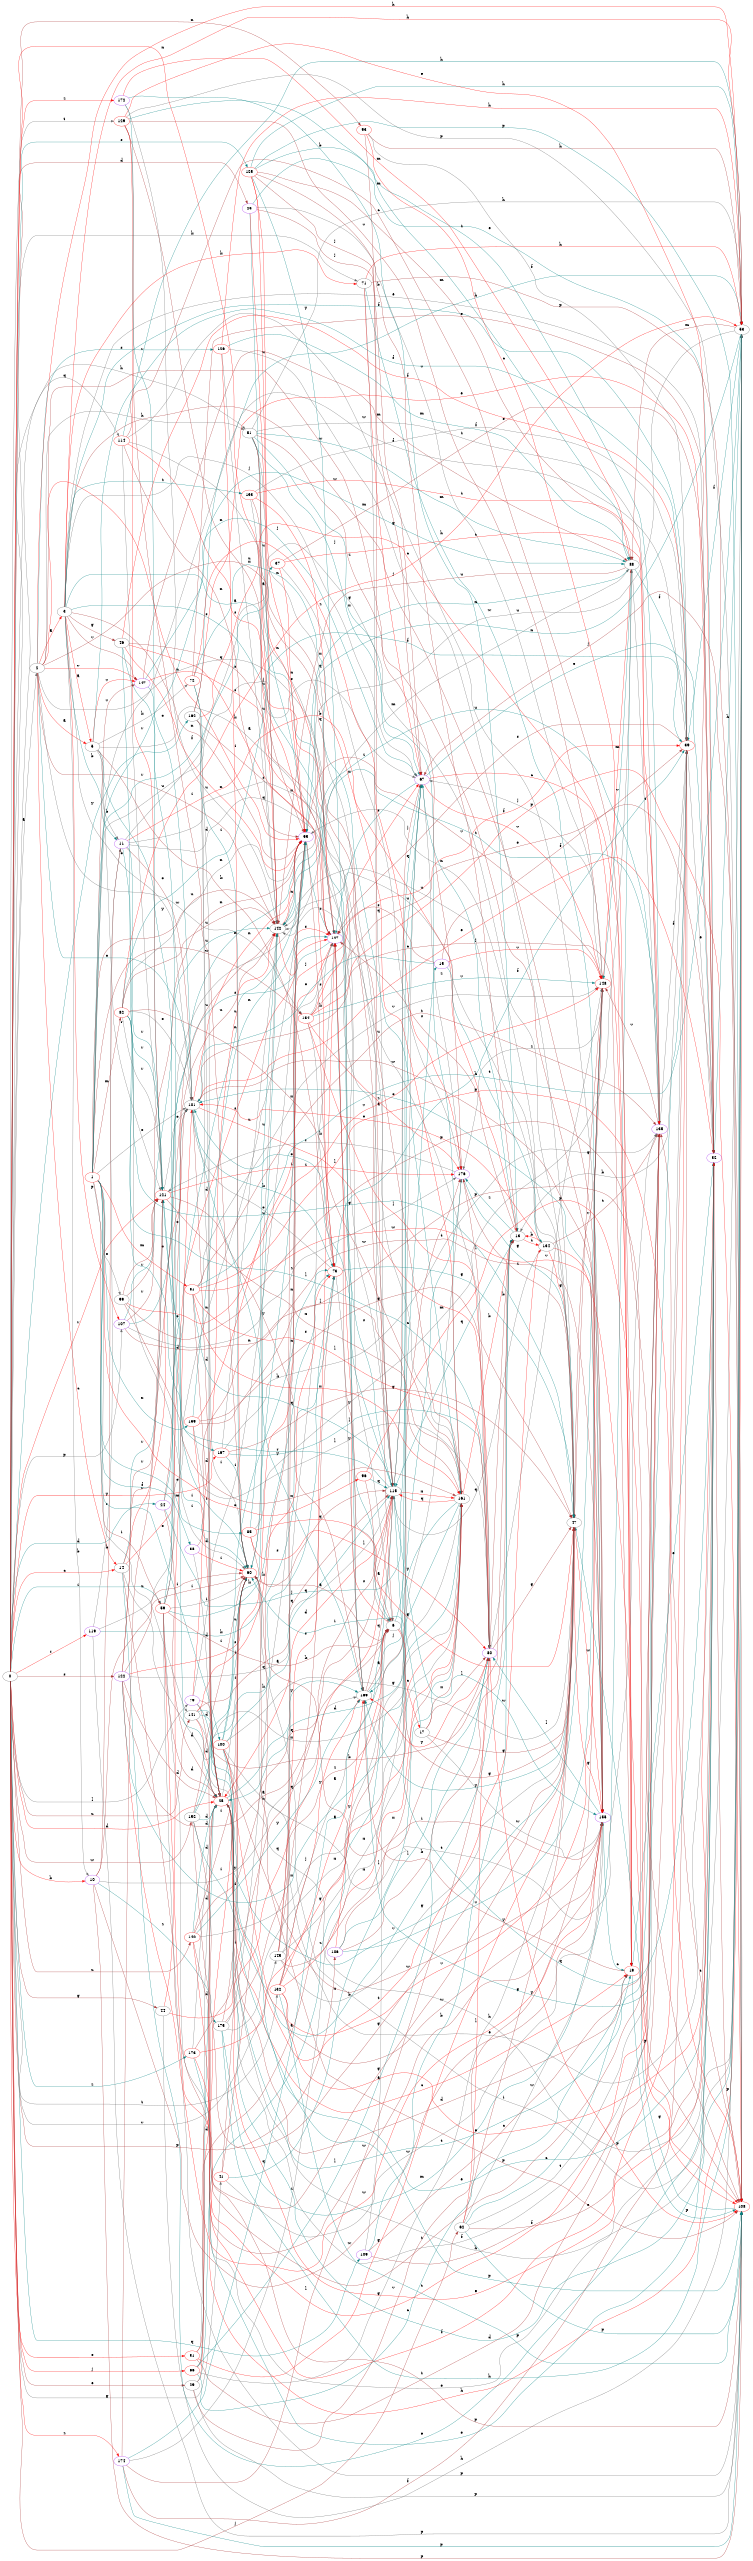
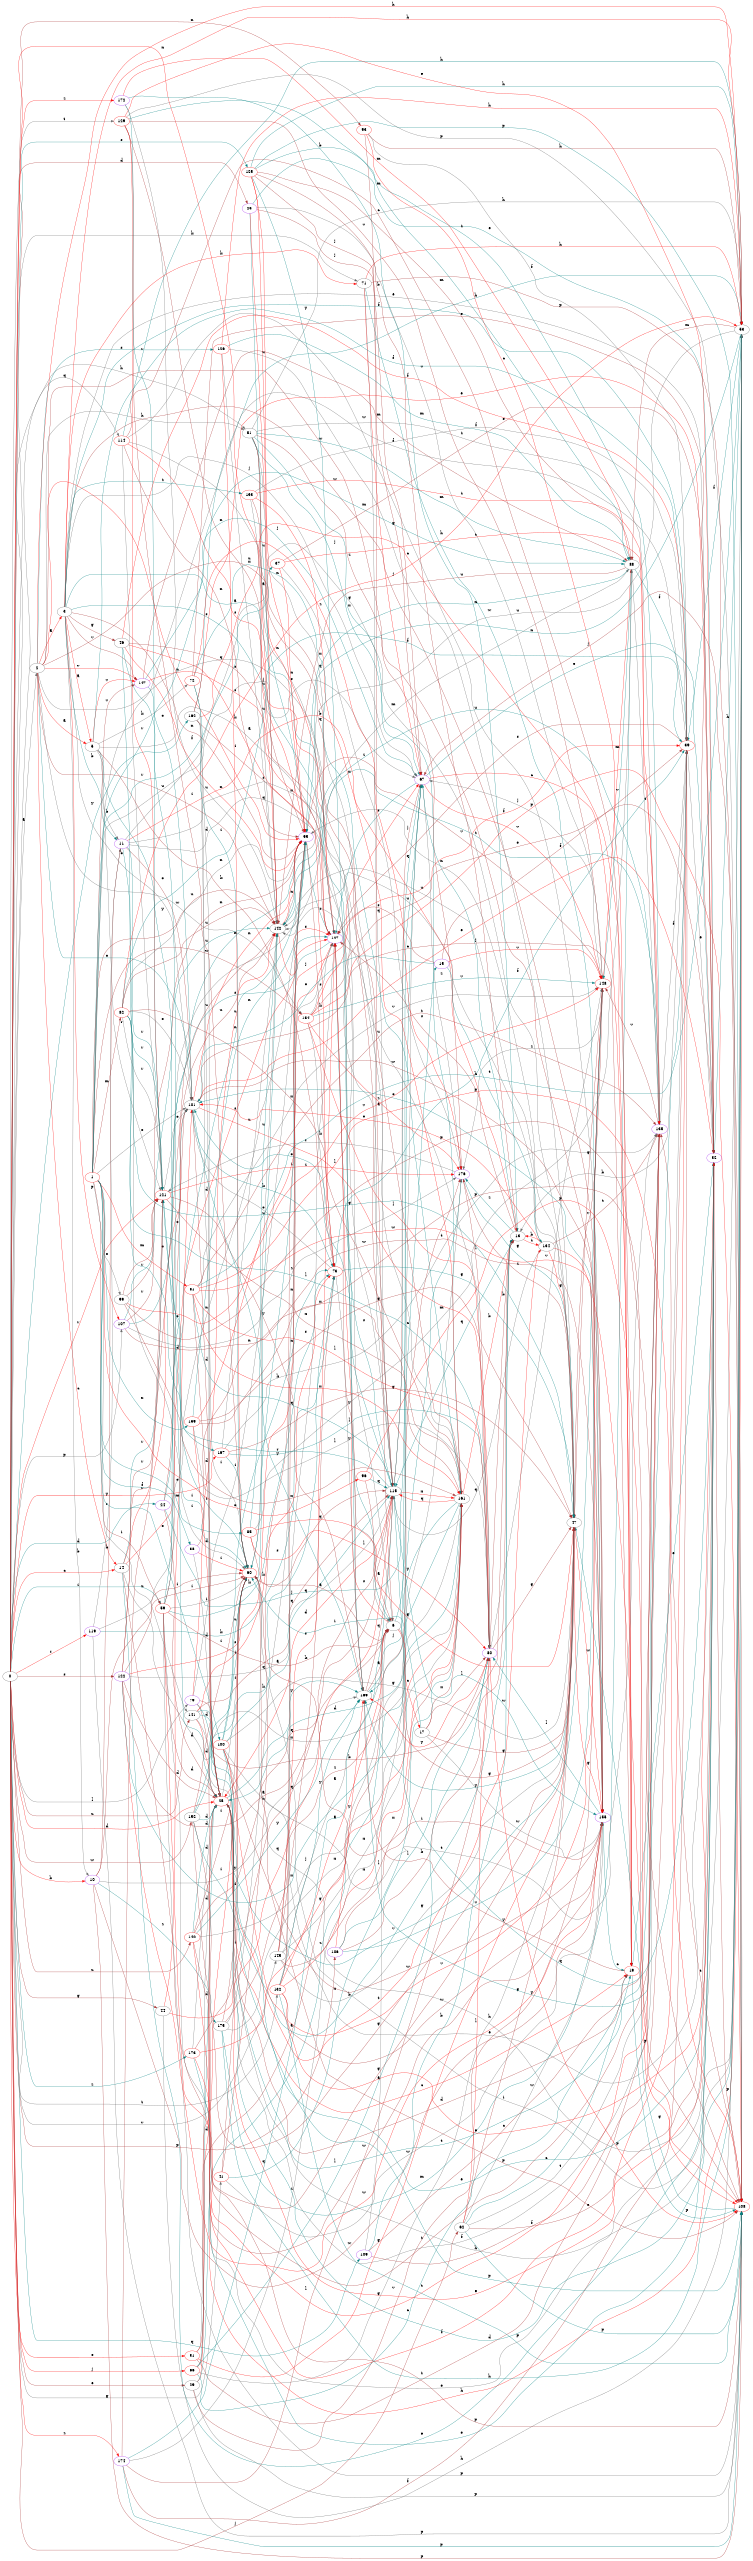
(320, 1302) -> (320, 1302)
(315, 1841) -> (315, 1841)
